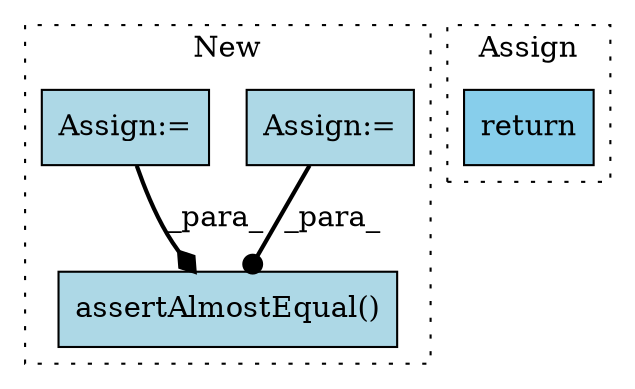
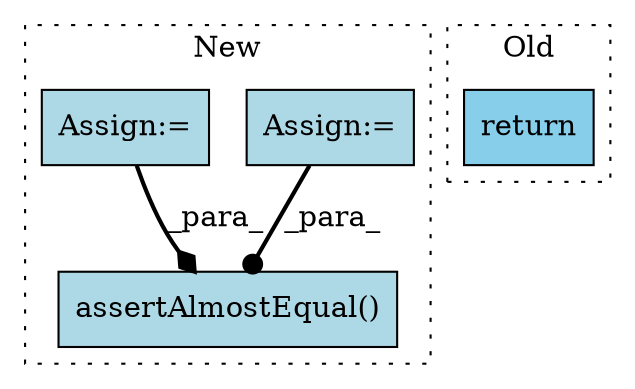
(529, 49) -> (529, 49)
